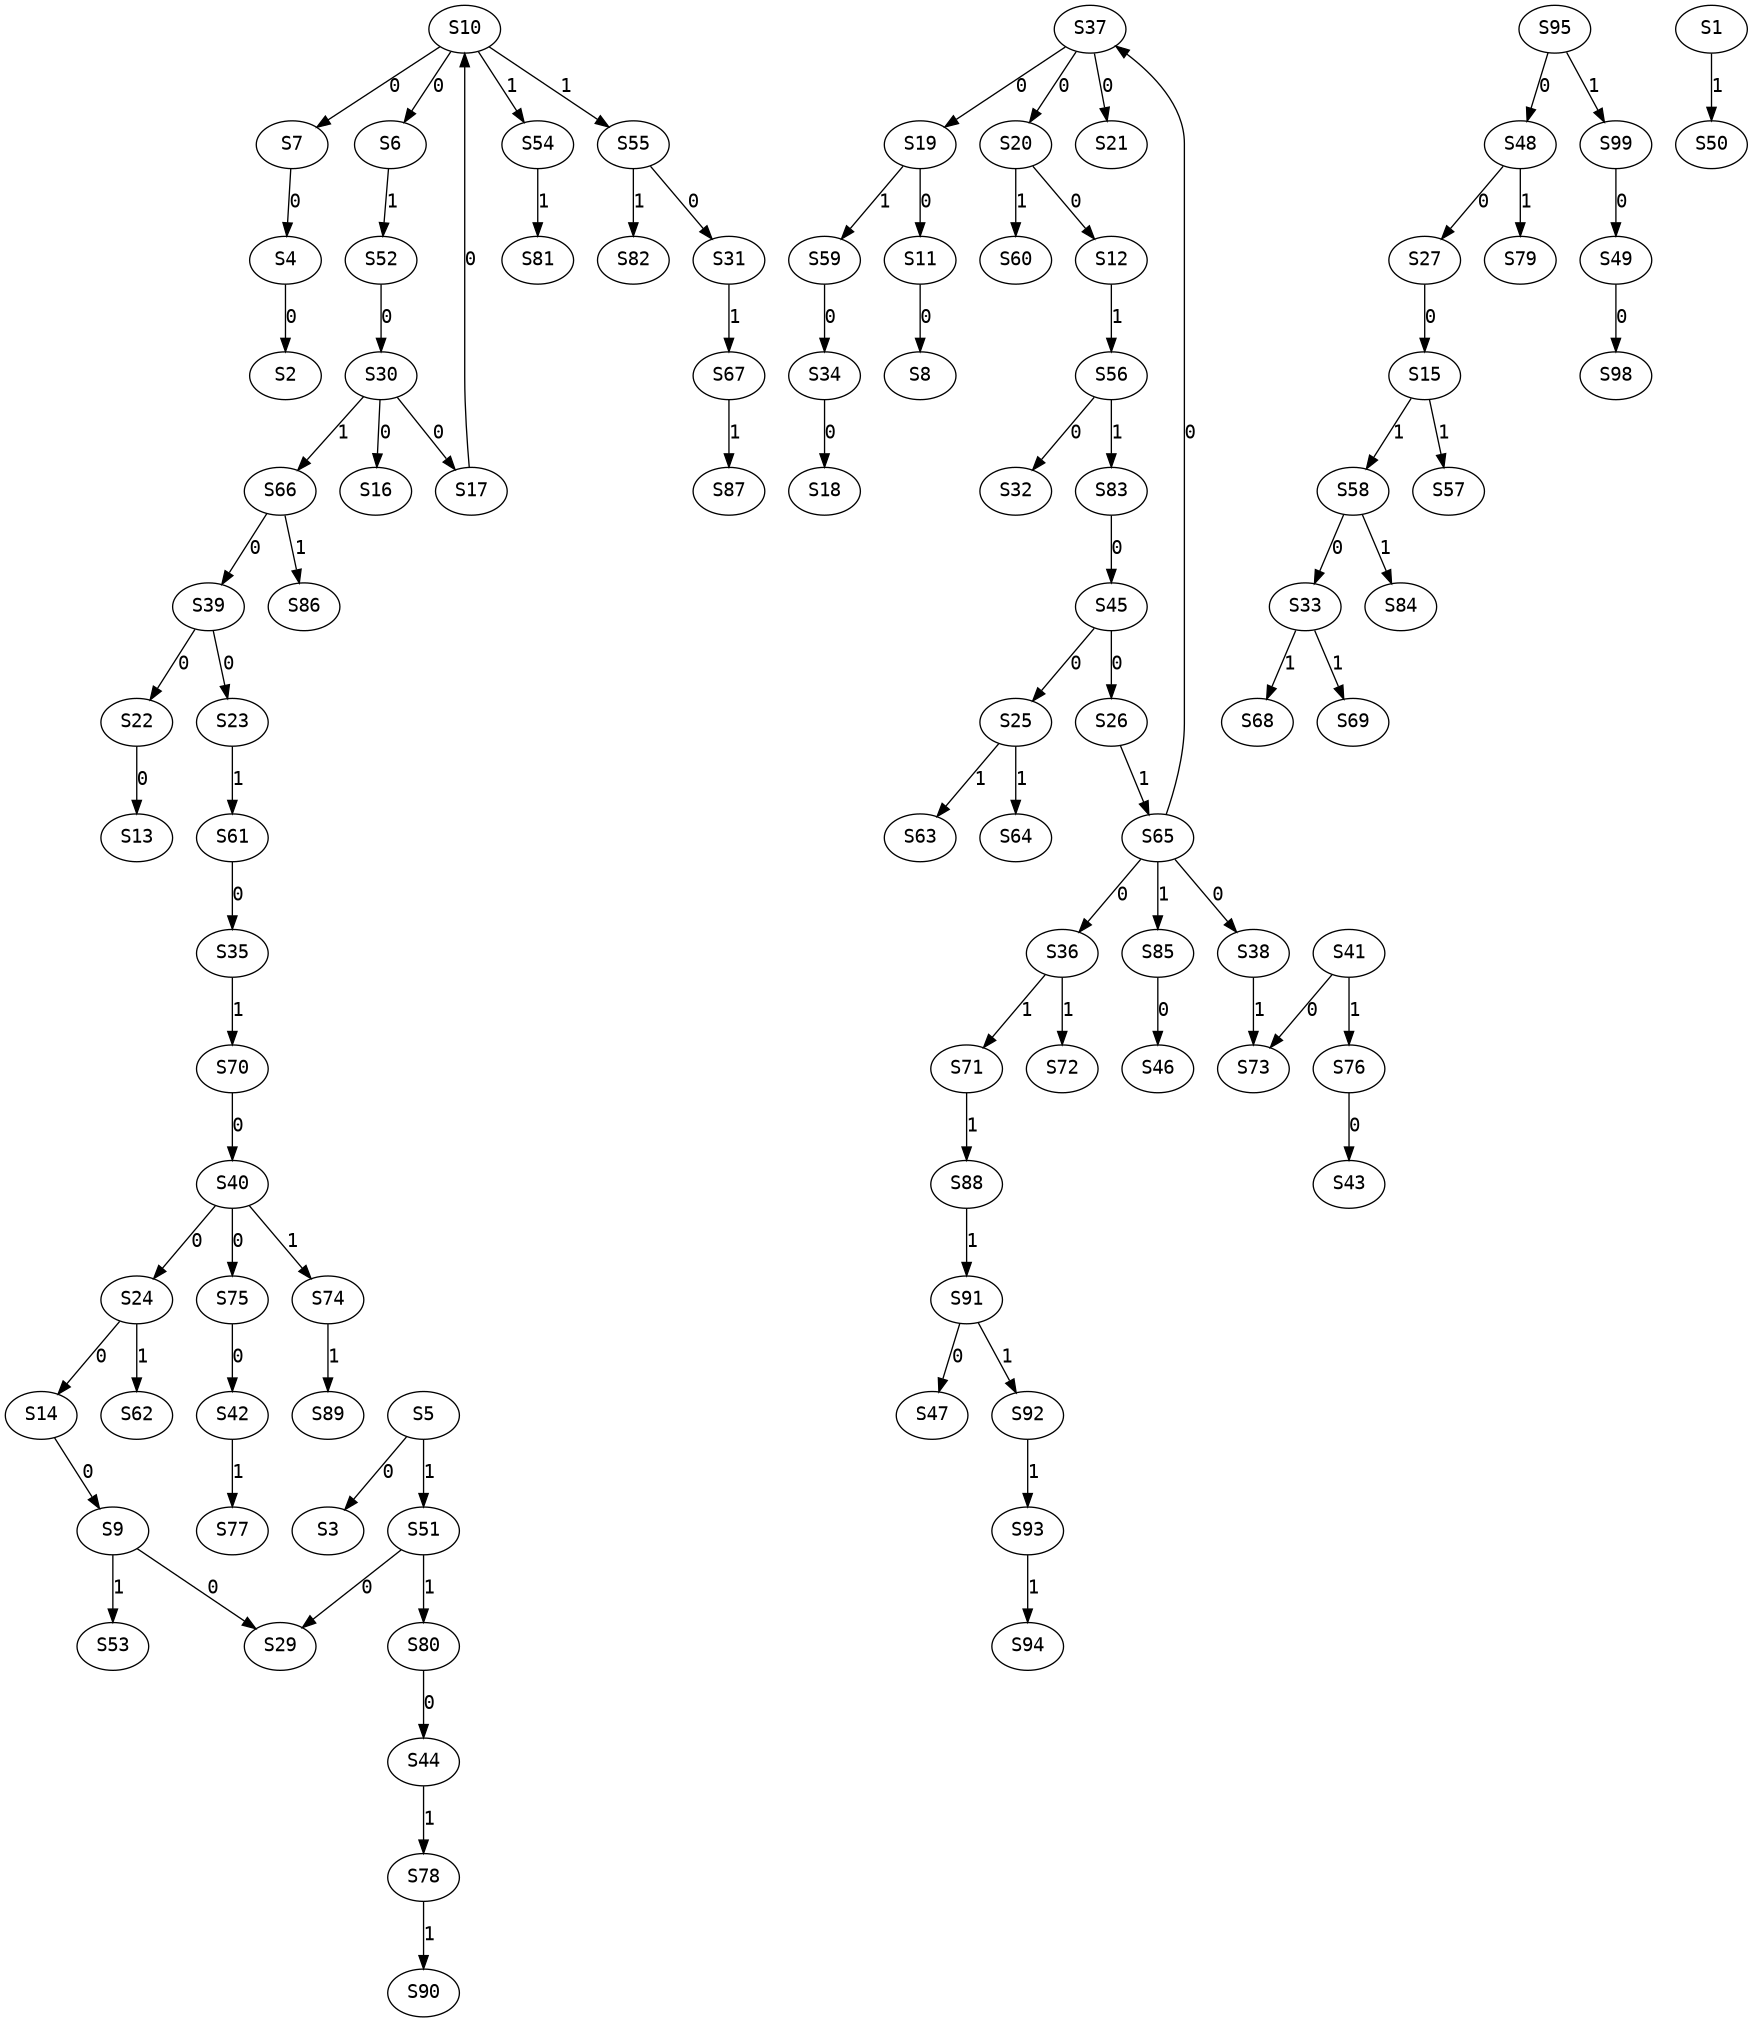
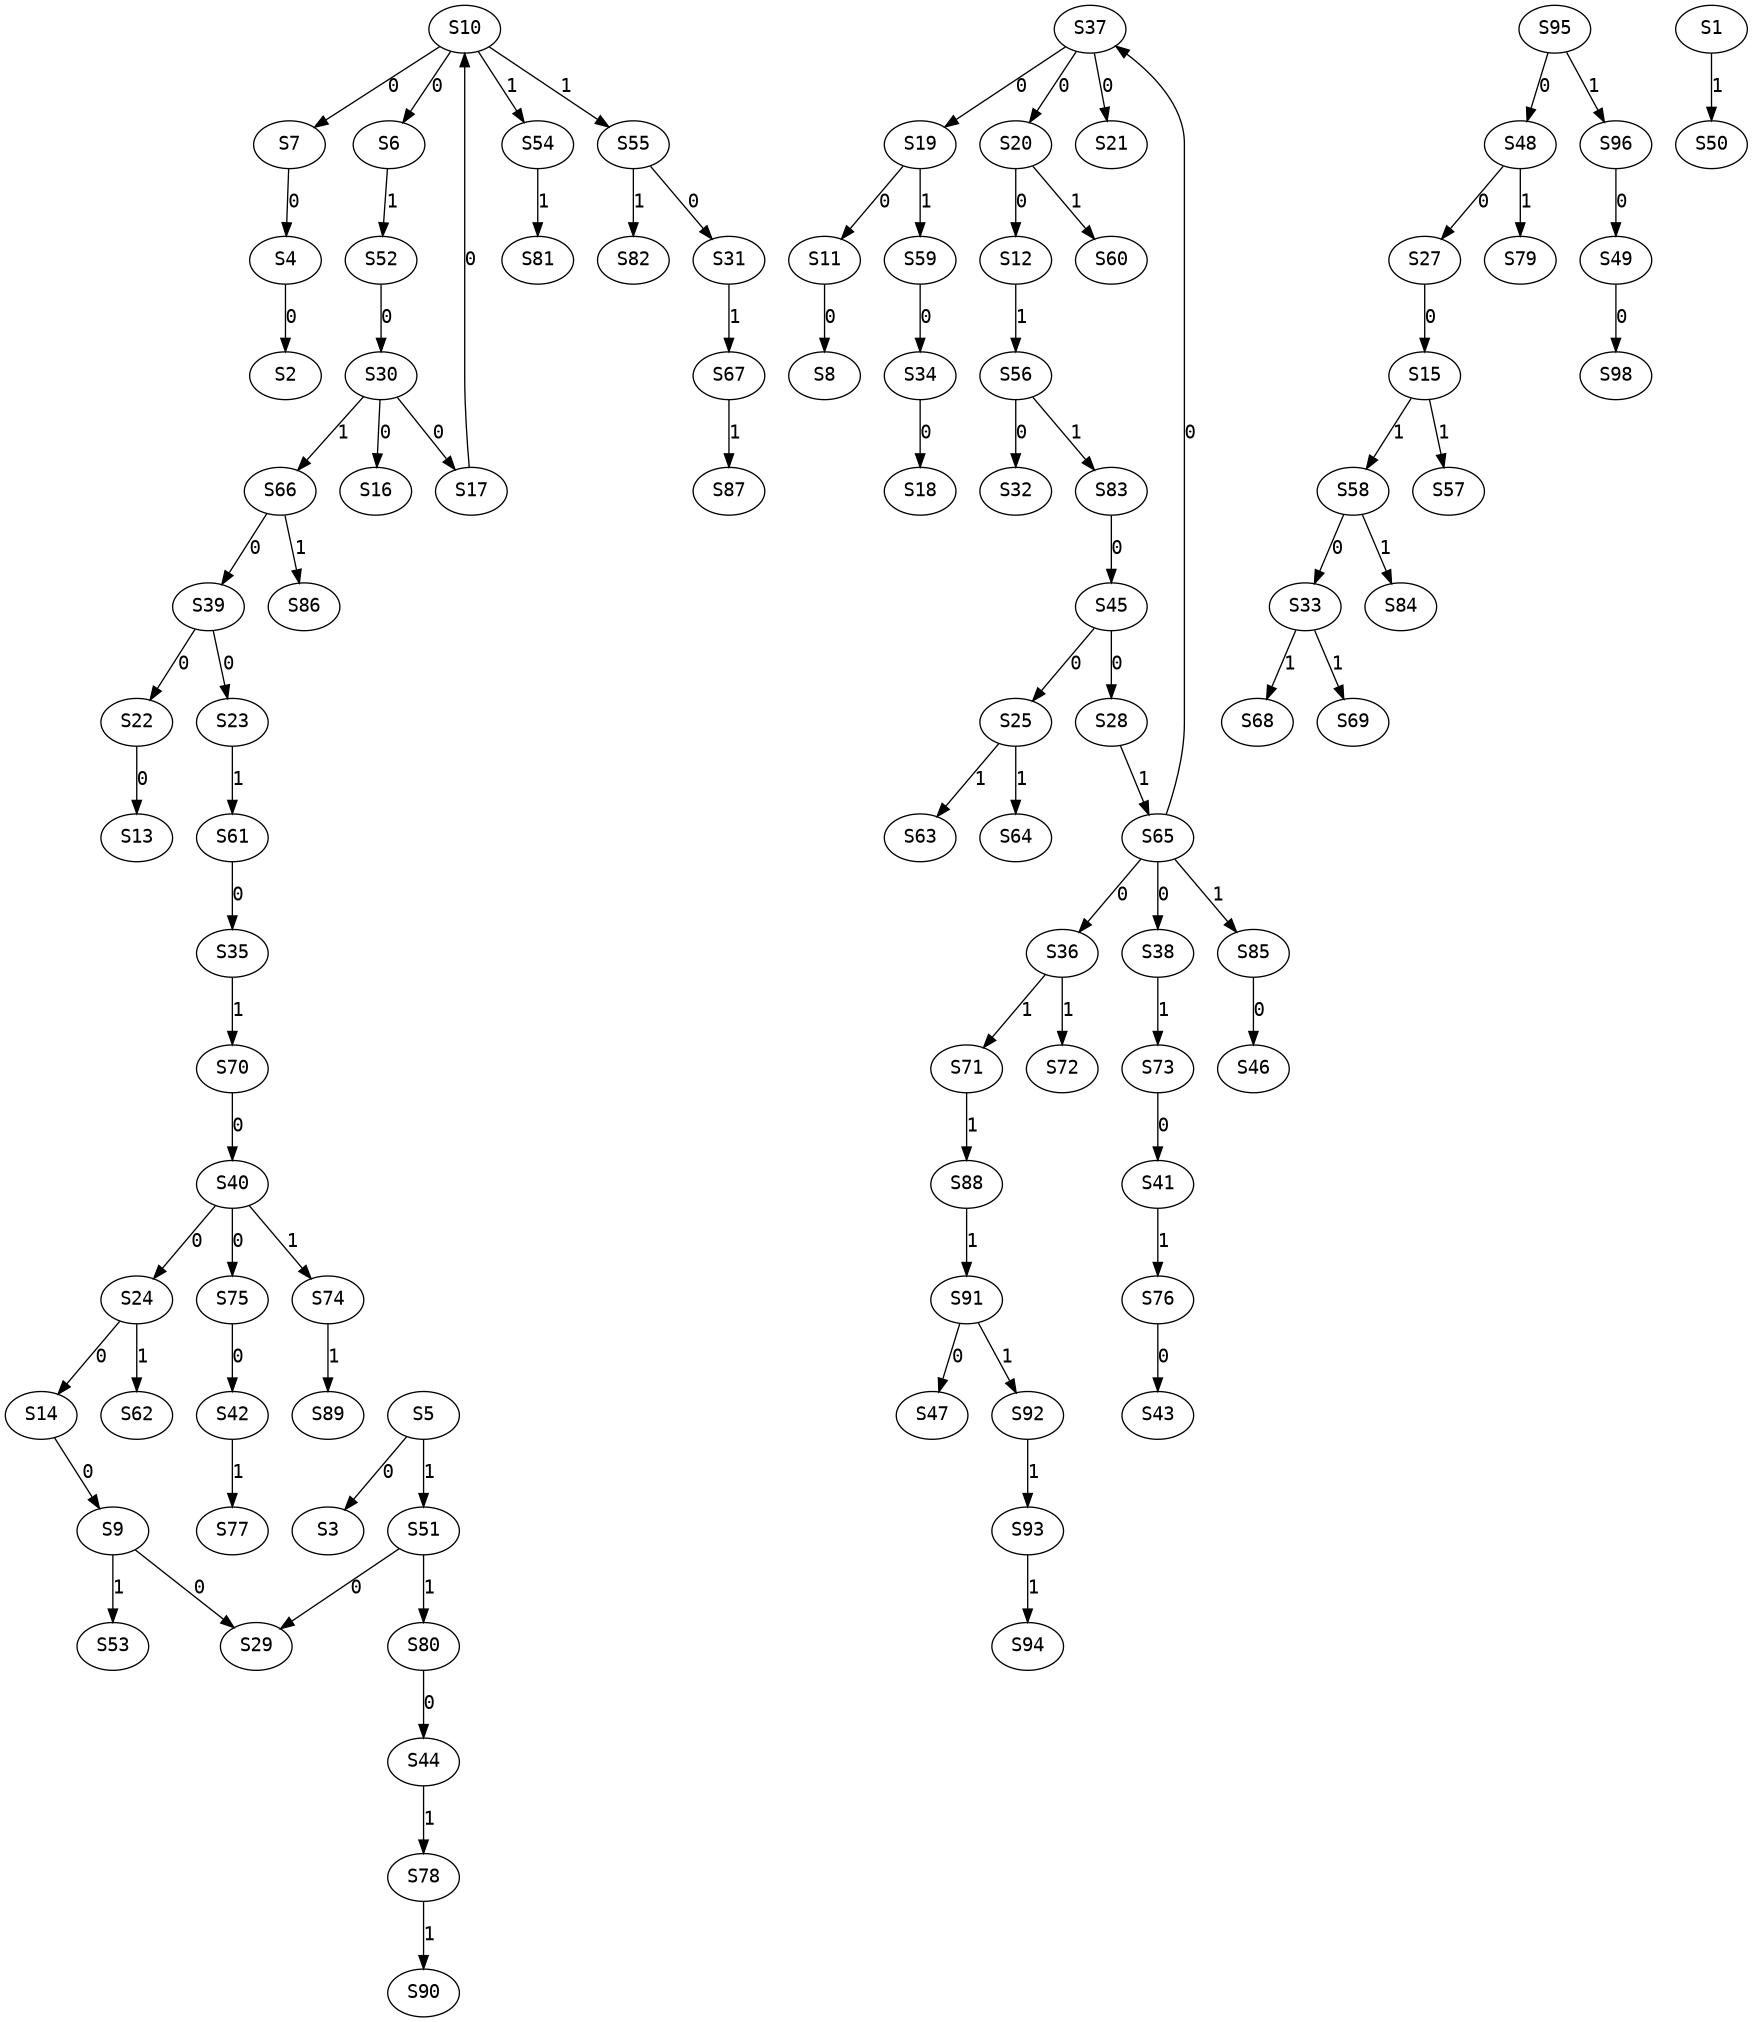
(1616, 145) -> (1616, 145)
(1111, 722) -> (1111, 722)
(1306, 1006) -> (1158, 1120)
